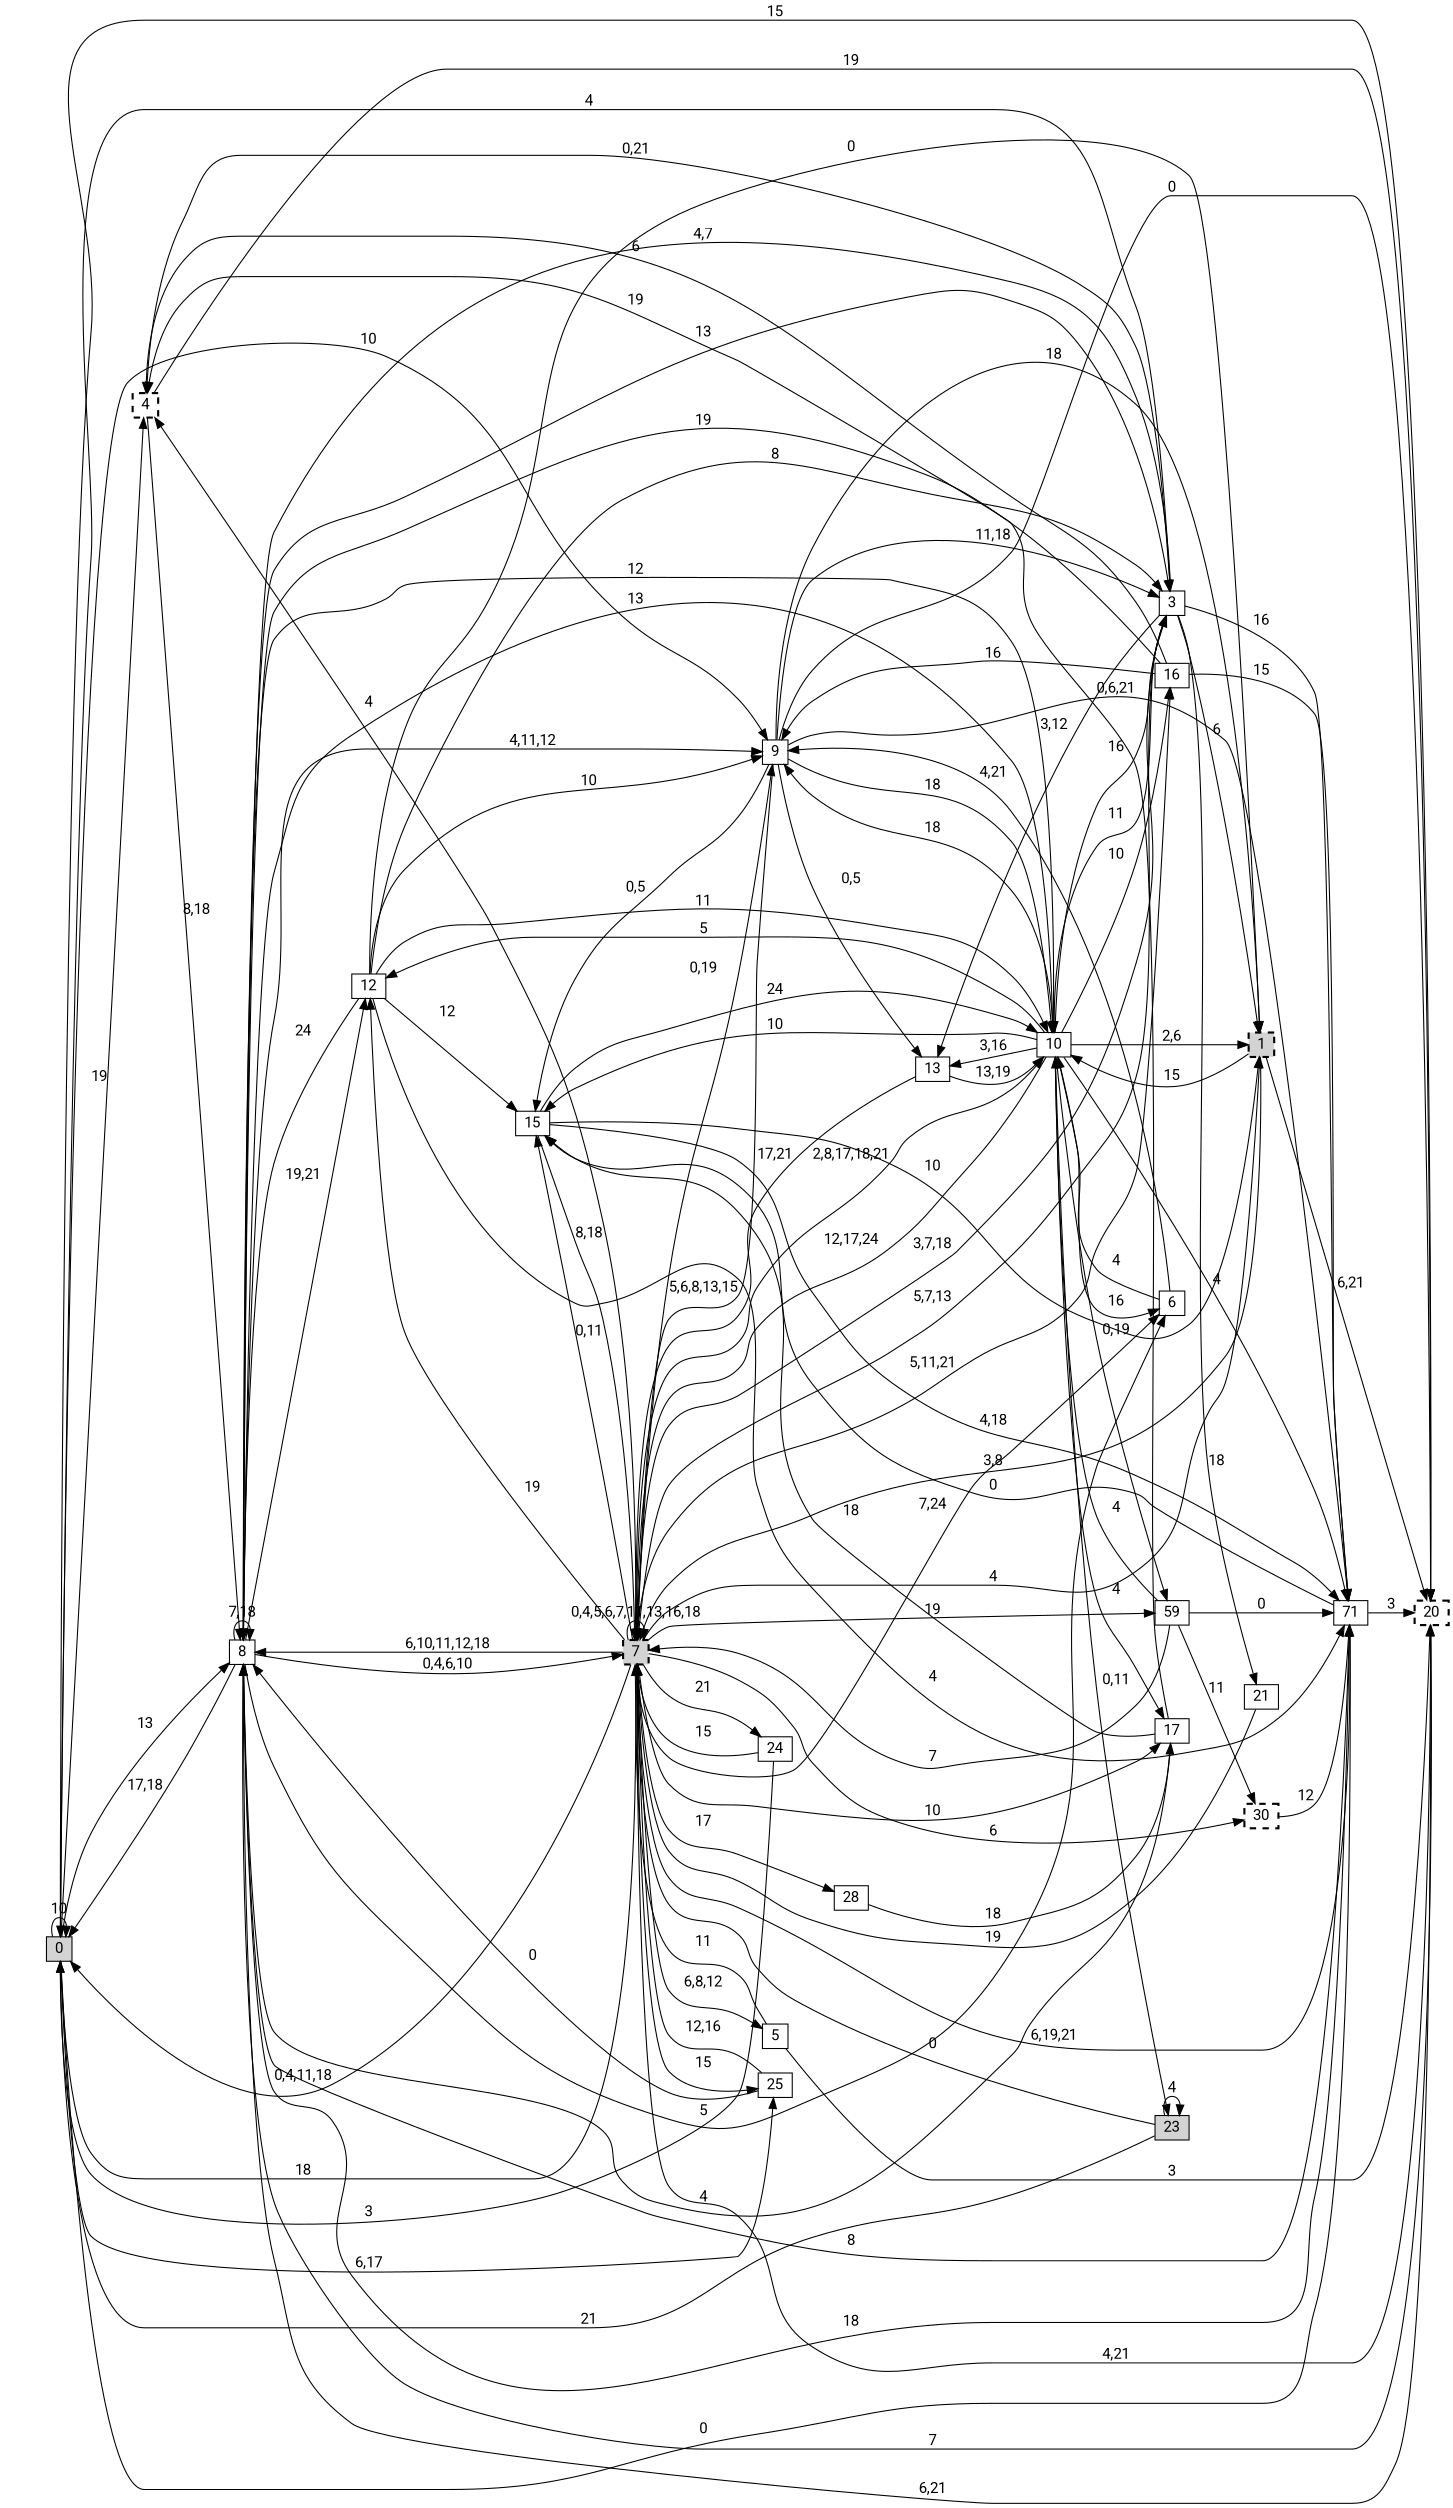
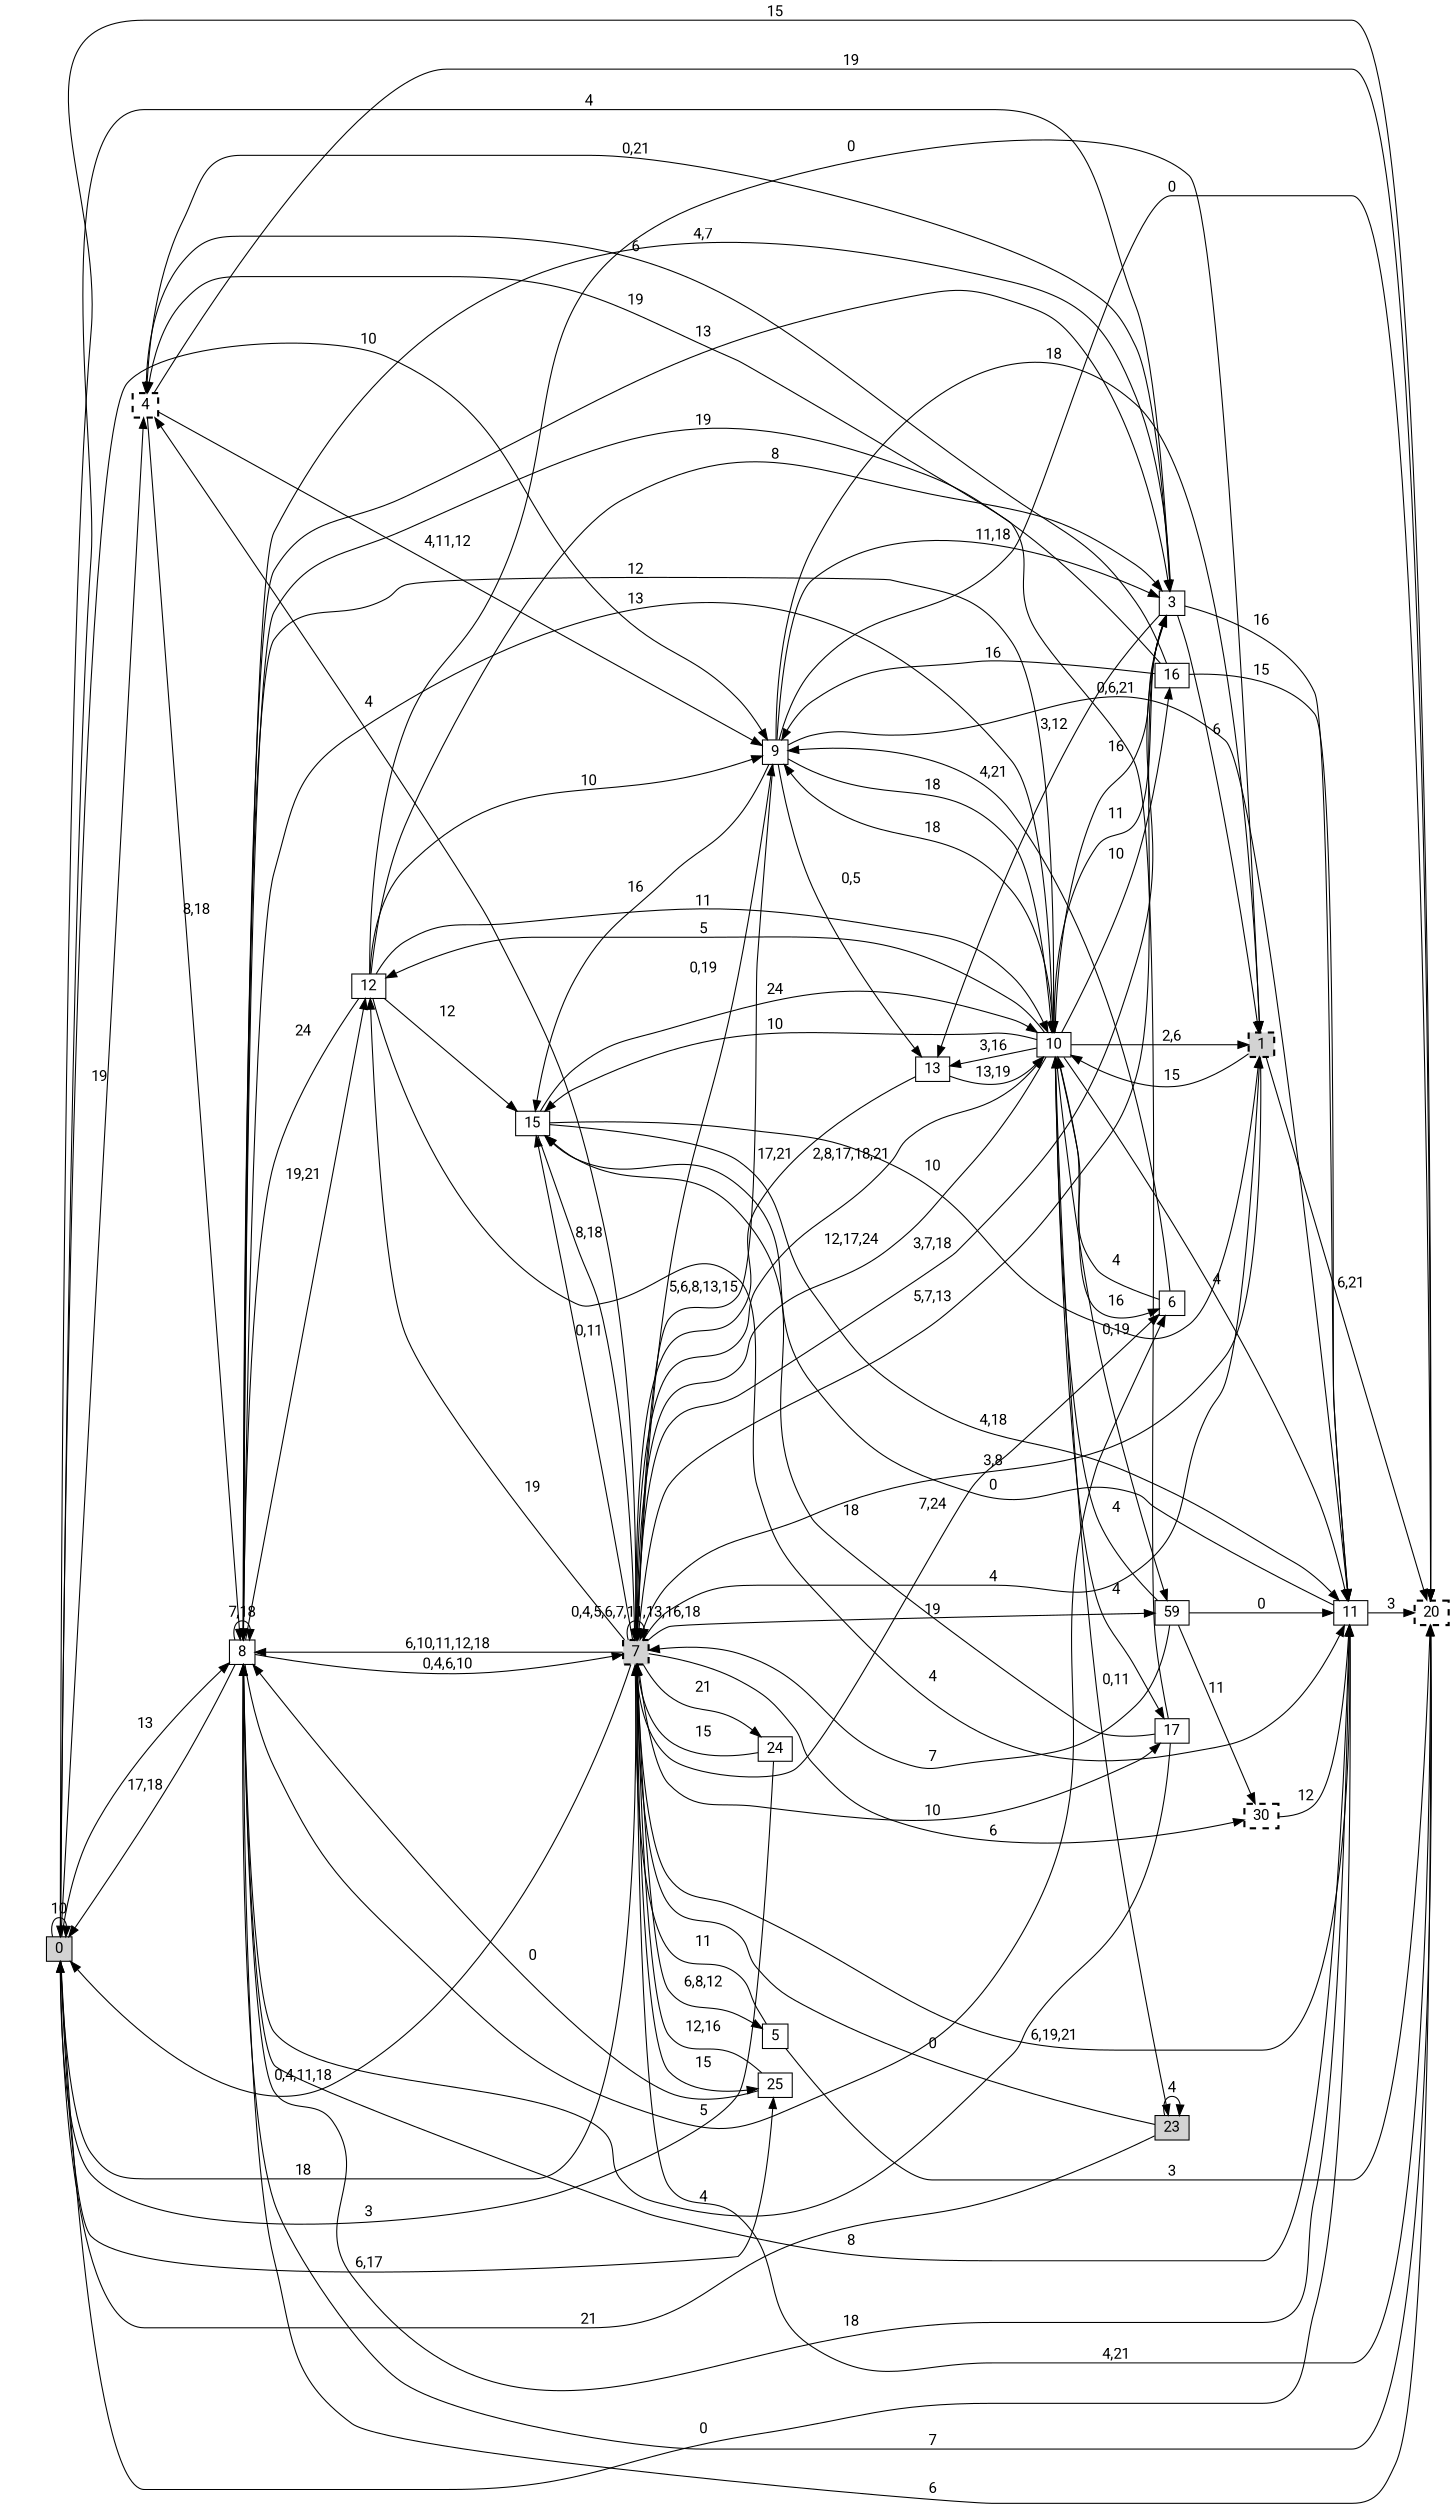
(636, 888) -> (636, 888)
(279, 978) -> (441, 568)
(1040, 1329) -> none
(1351, 1613) -> (1351, 1613)
(1261, 1697) -> none
(851, 1898) -> none
(933, 2489) -> (933, 2489)
